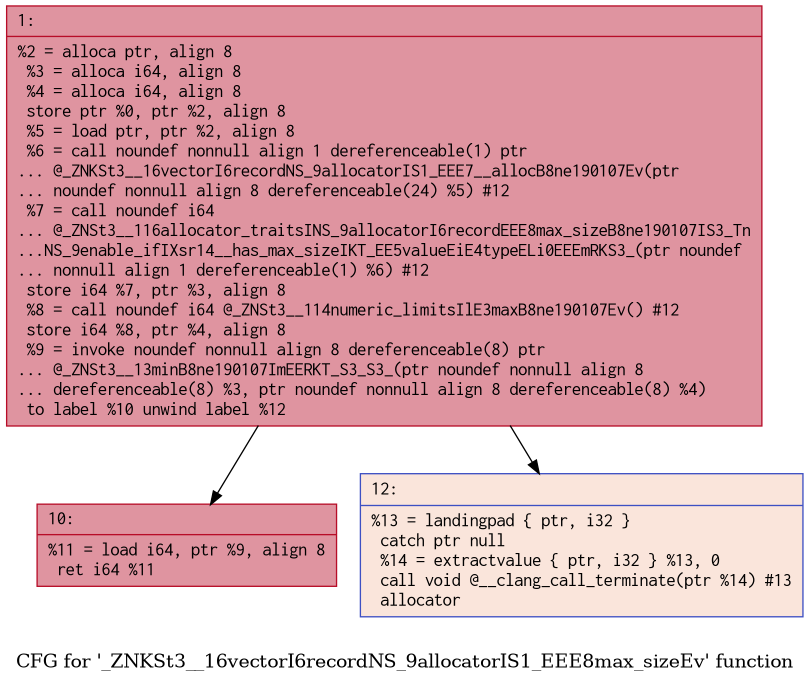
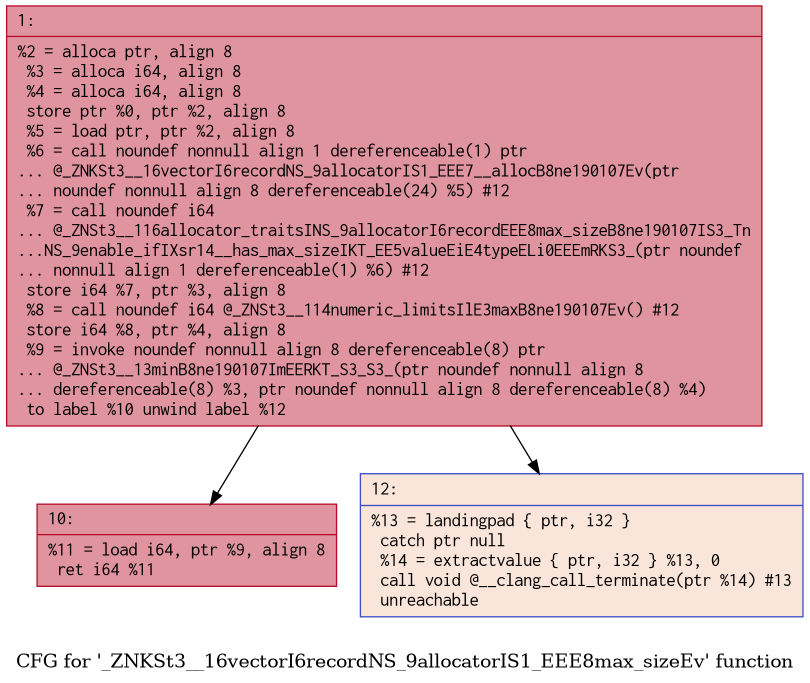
(416, 600) -> (425, 600)
